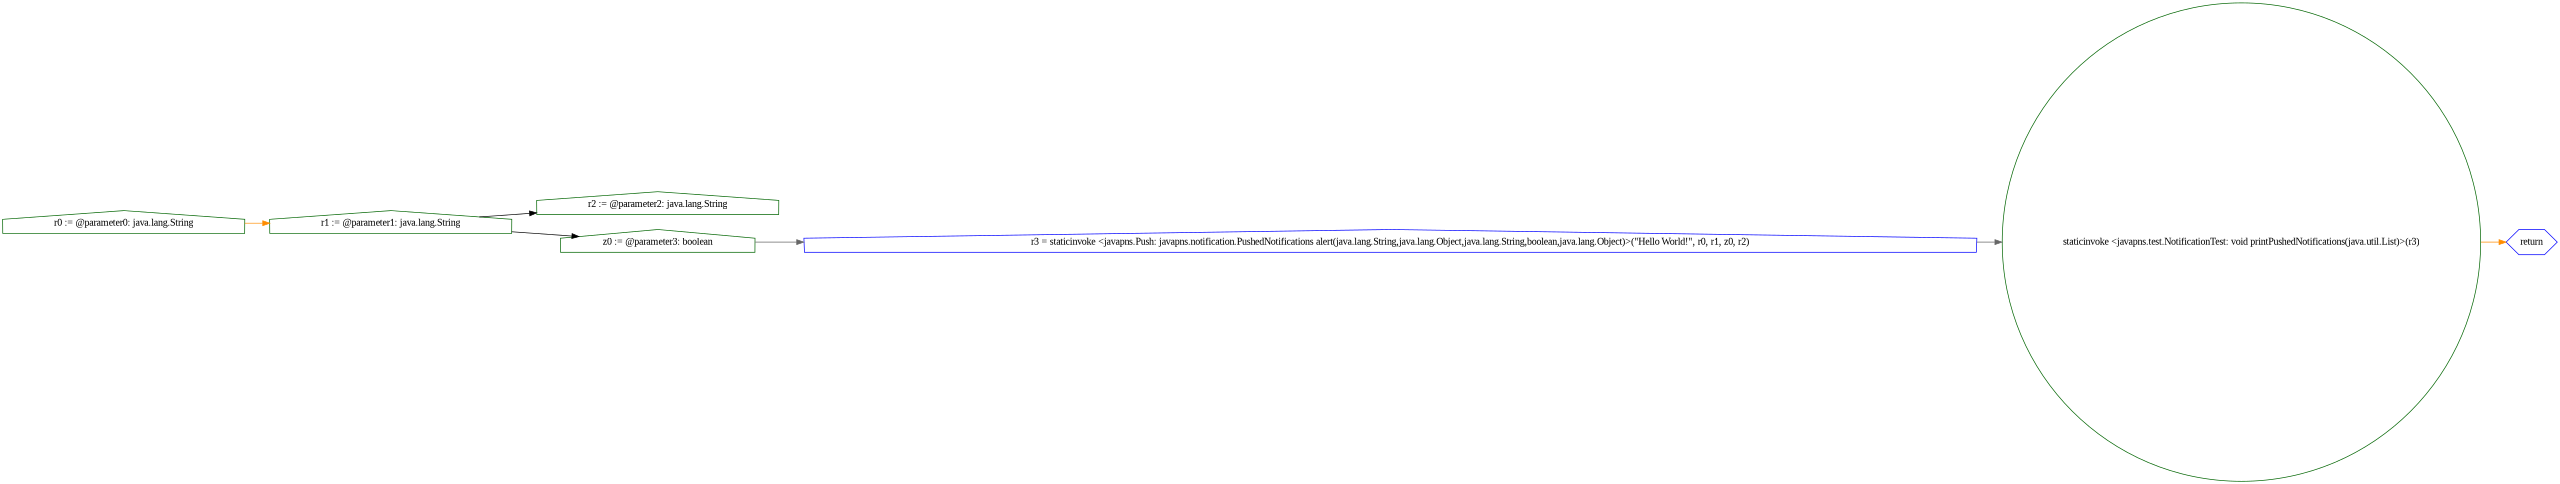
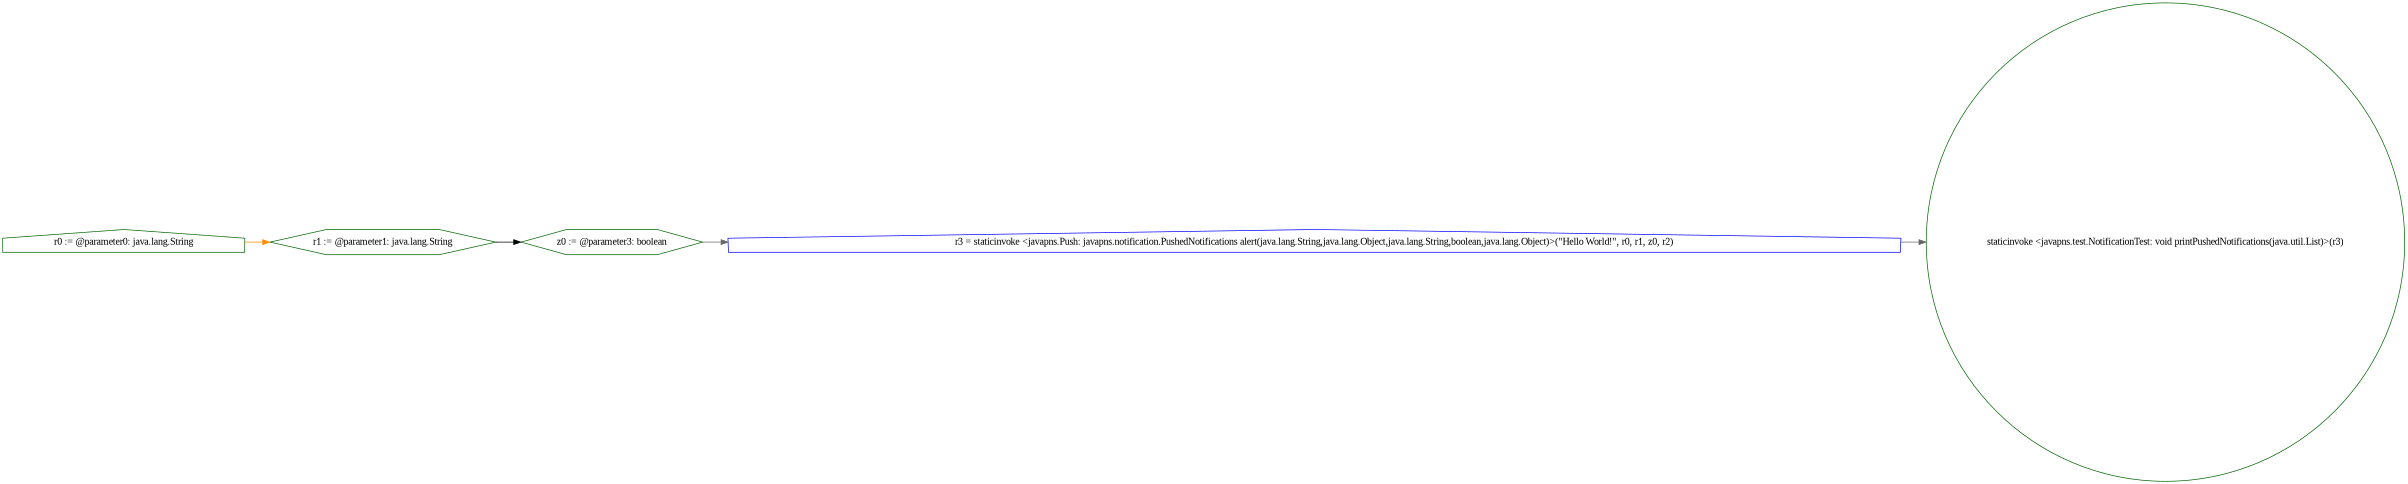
(658, 204) -> none
(391, 223) -> (383, 242)
(658, 242) -> (612, 242)
(2532, 242) -> none
